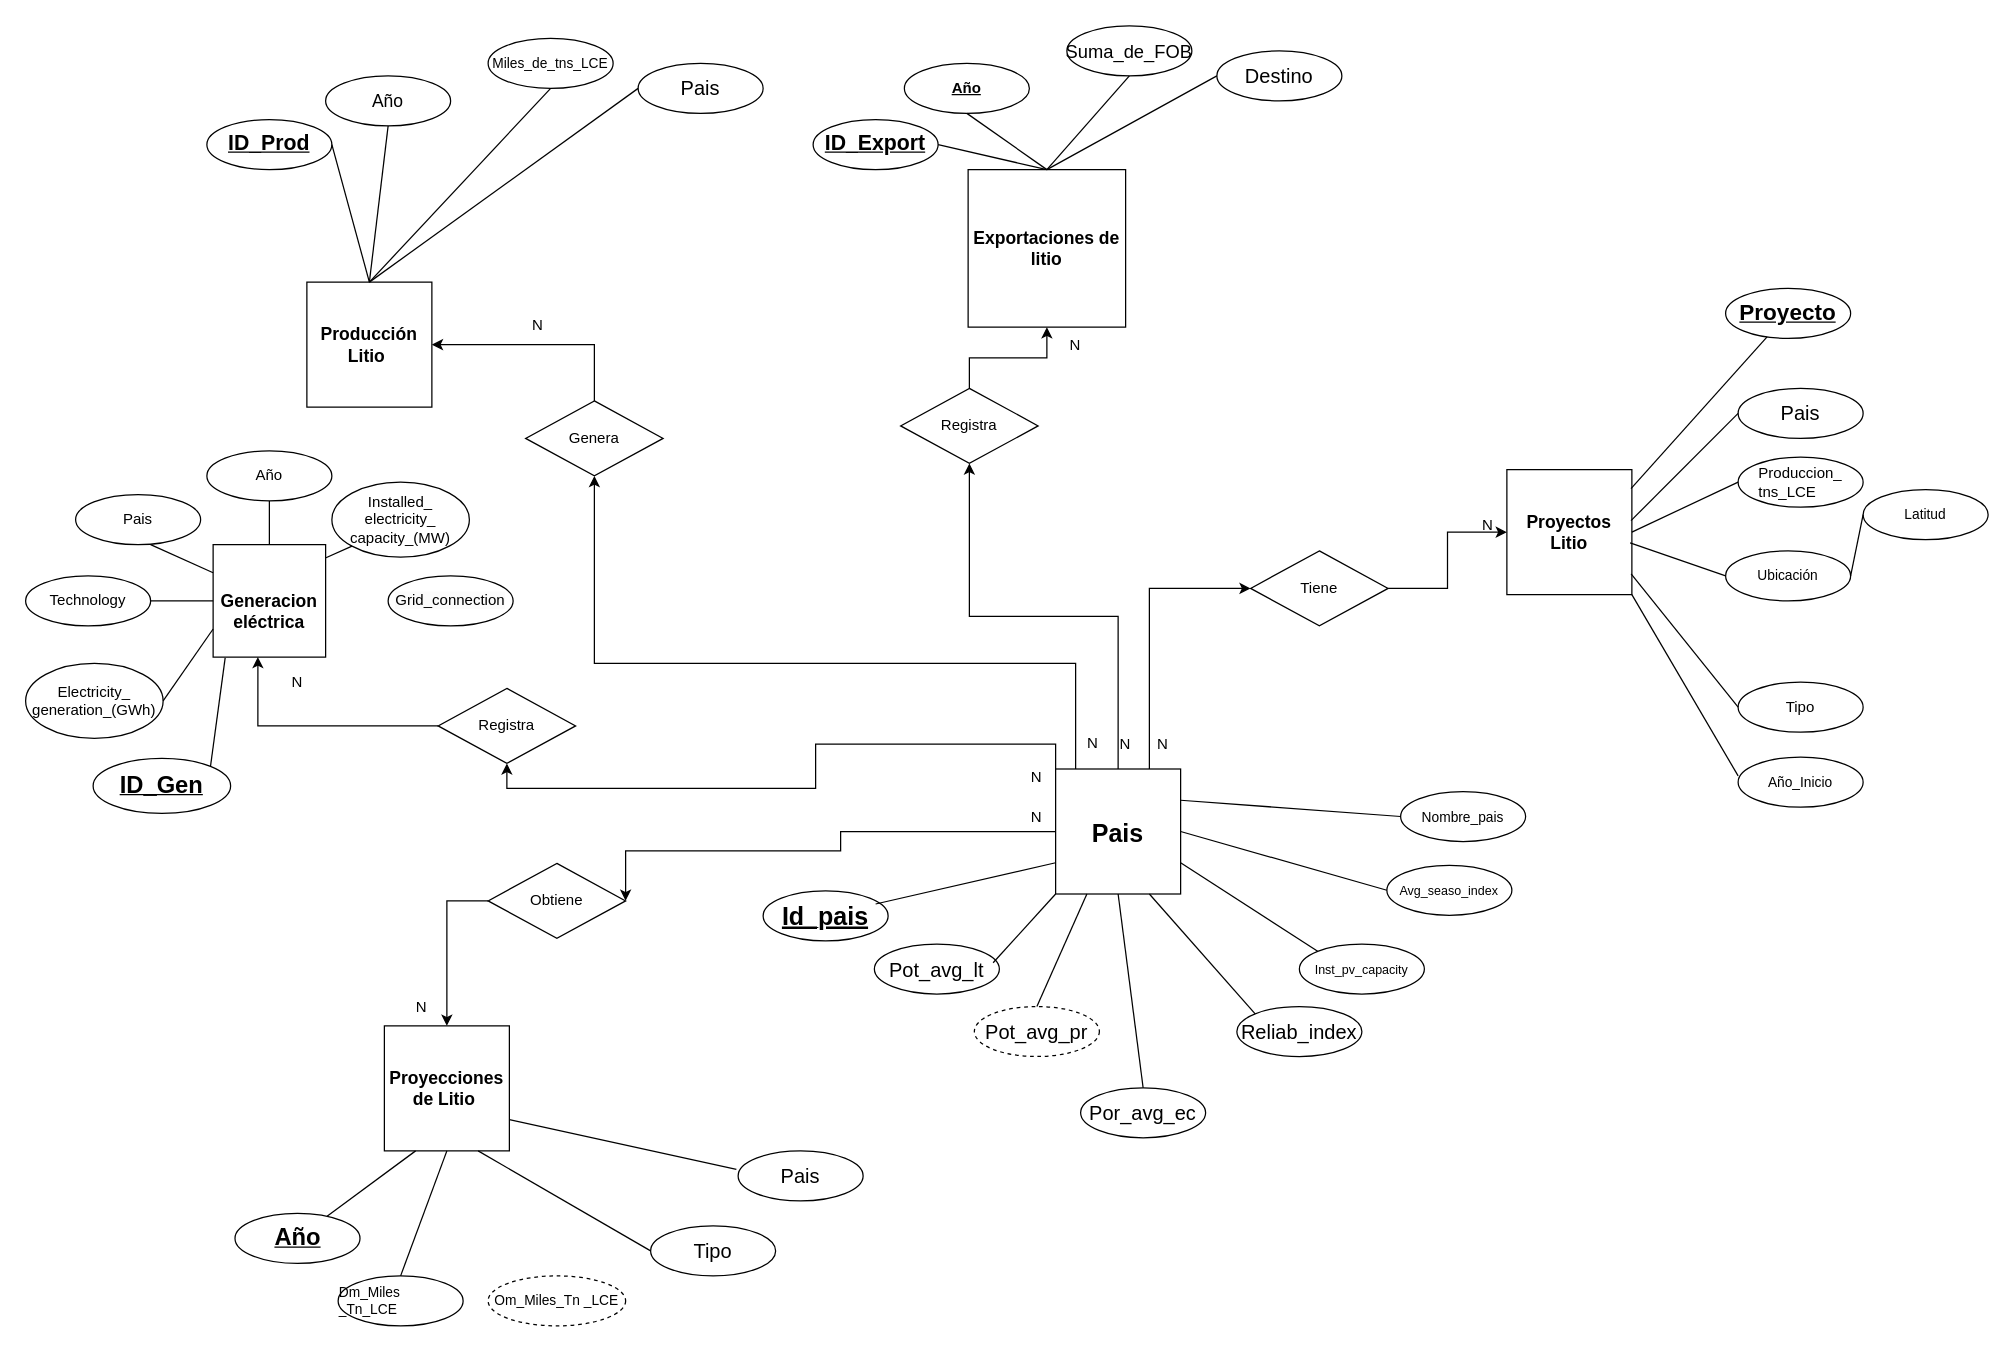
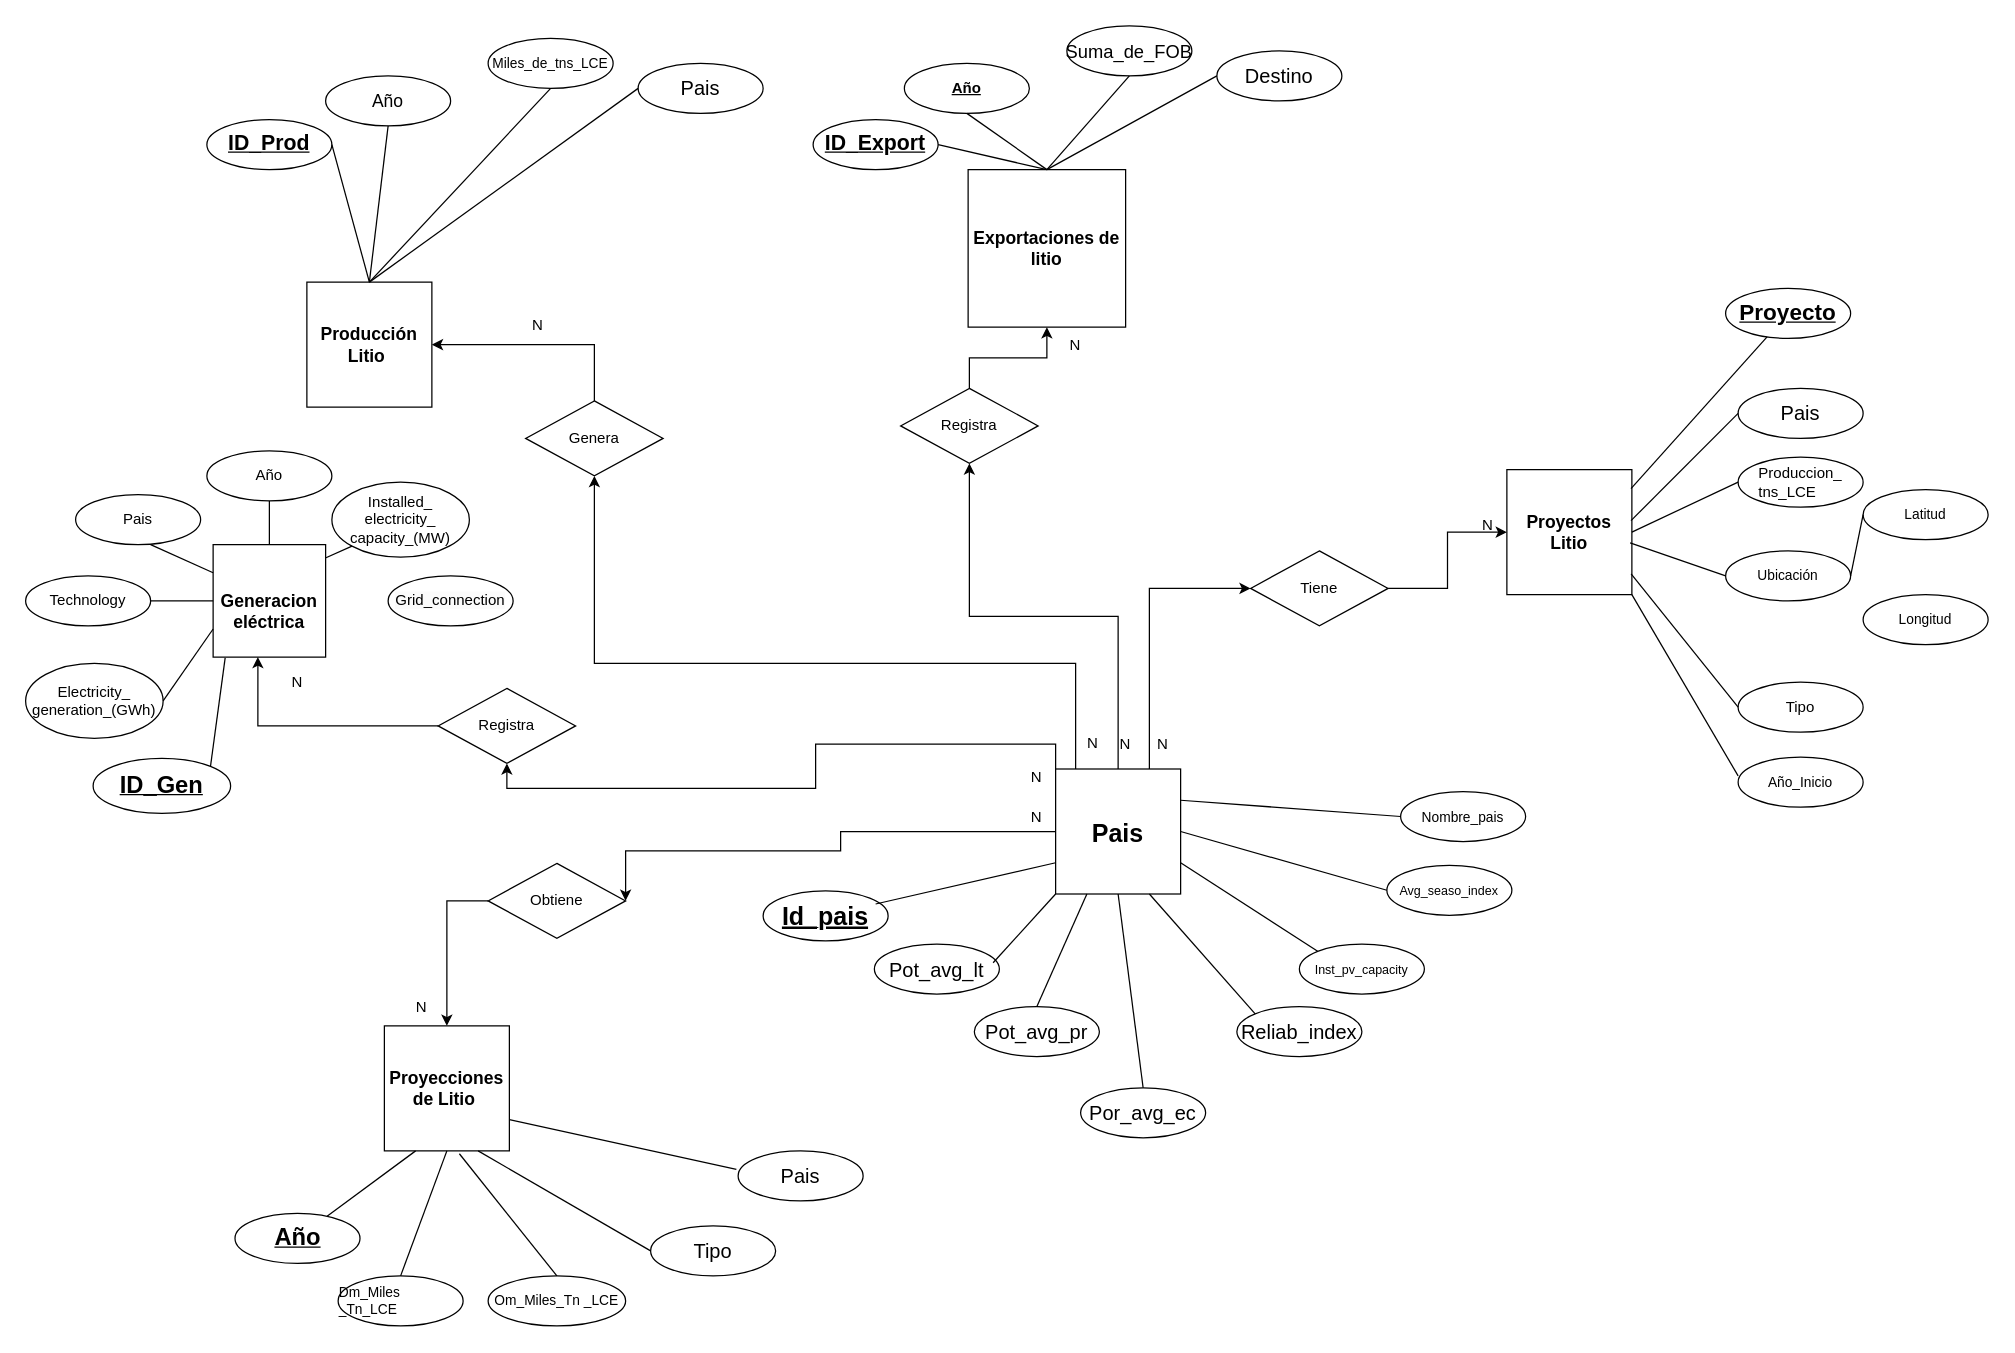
none -> (1926, 619)
(1037, 1031) -> (1037, 1031)
none -> (508, 1215)
(557, 1301) -> (557, 1301)
